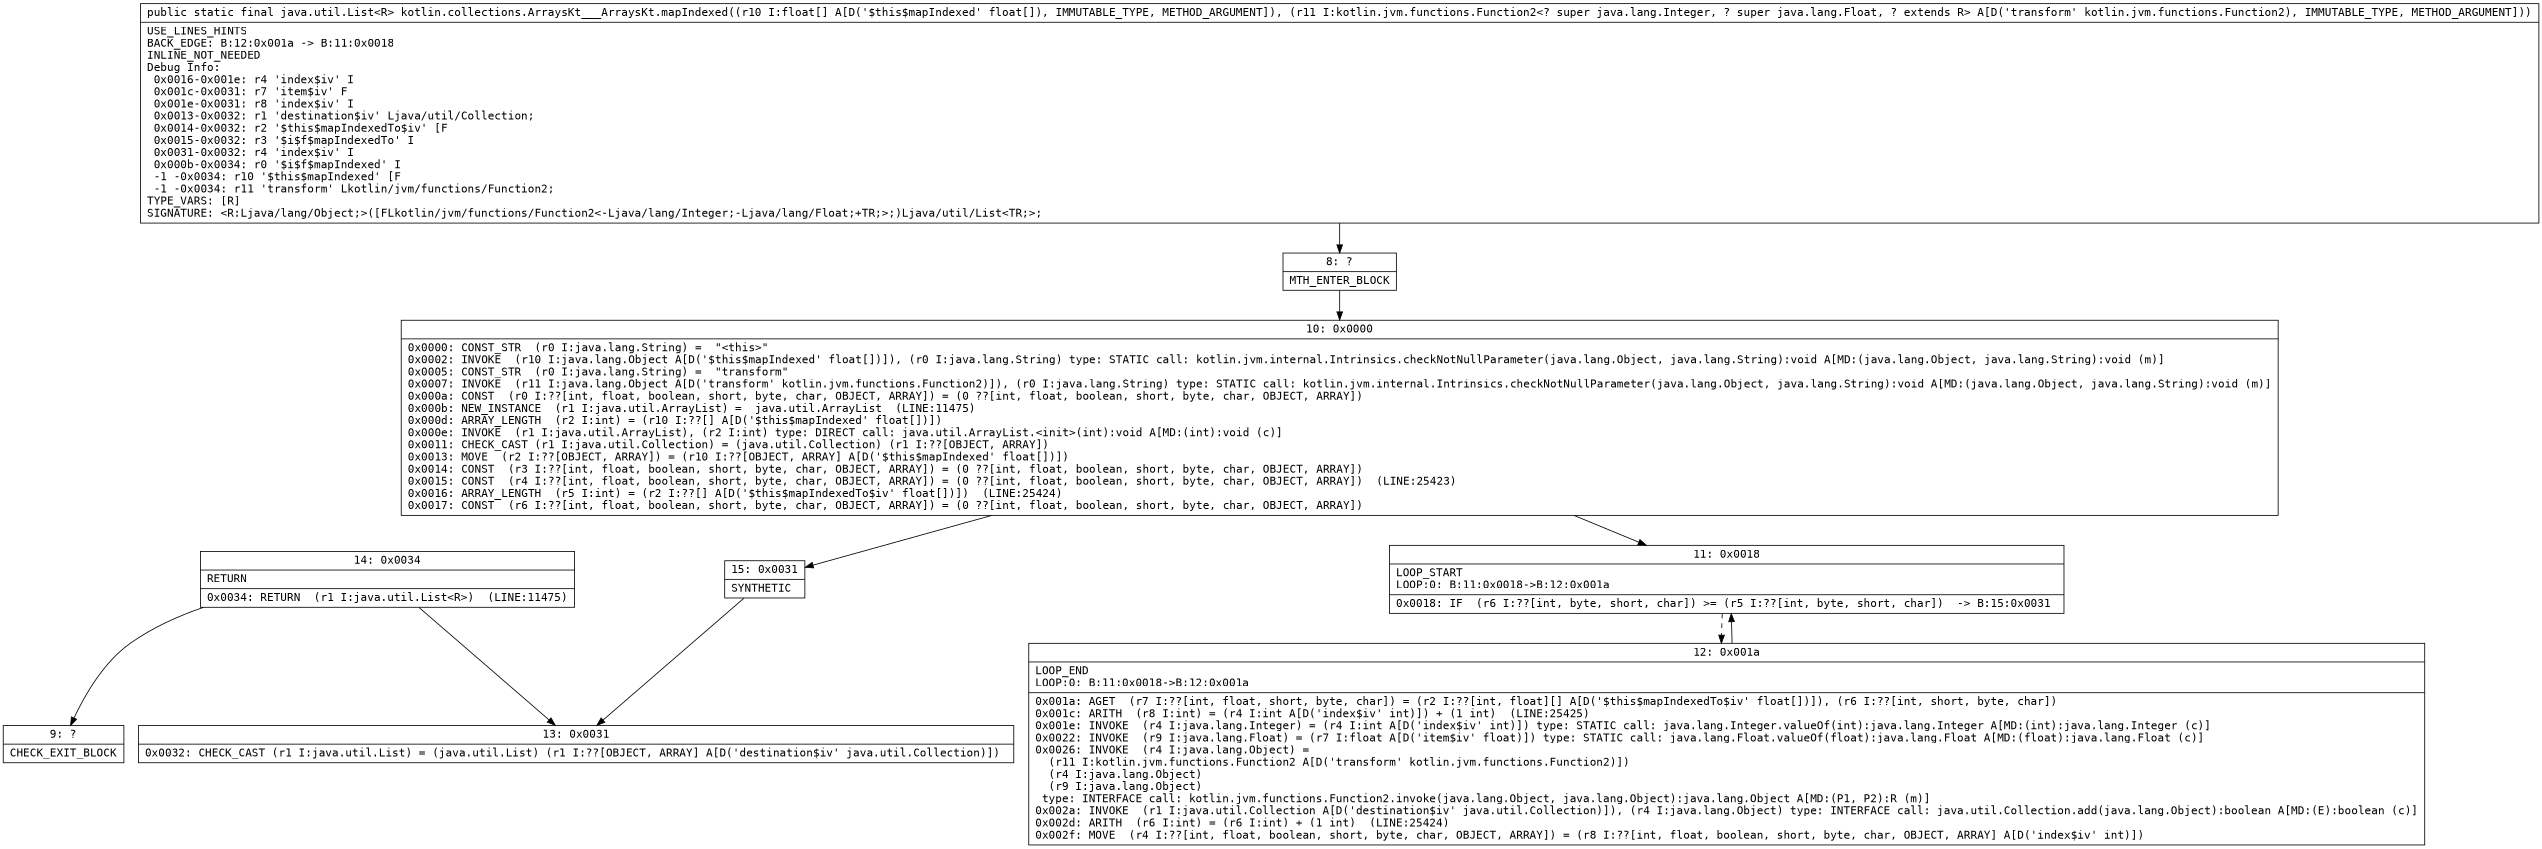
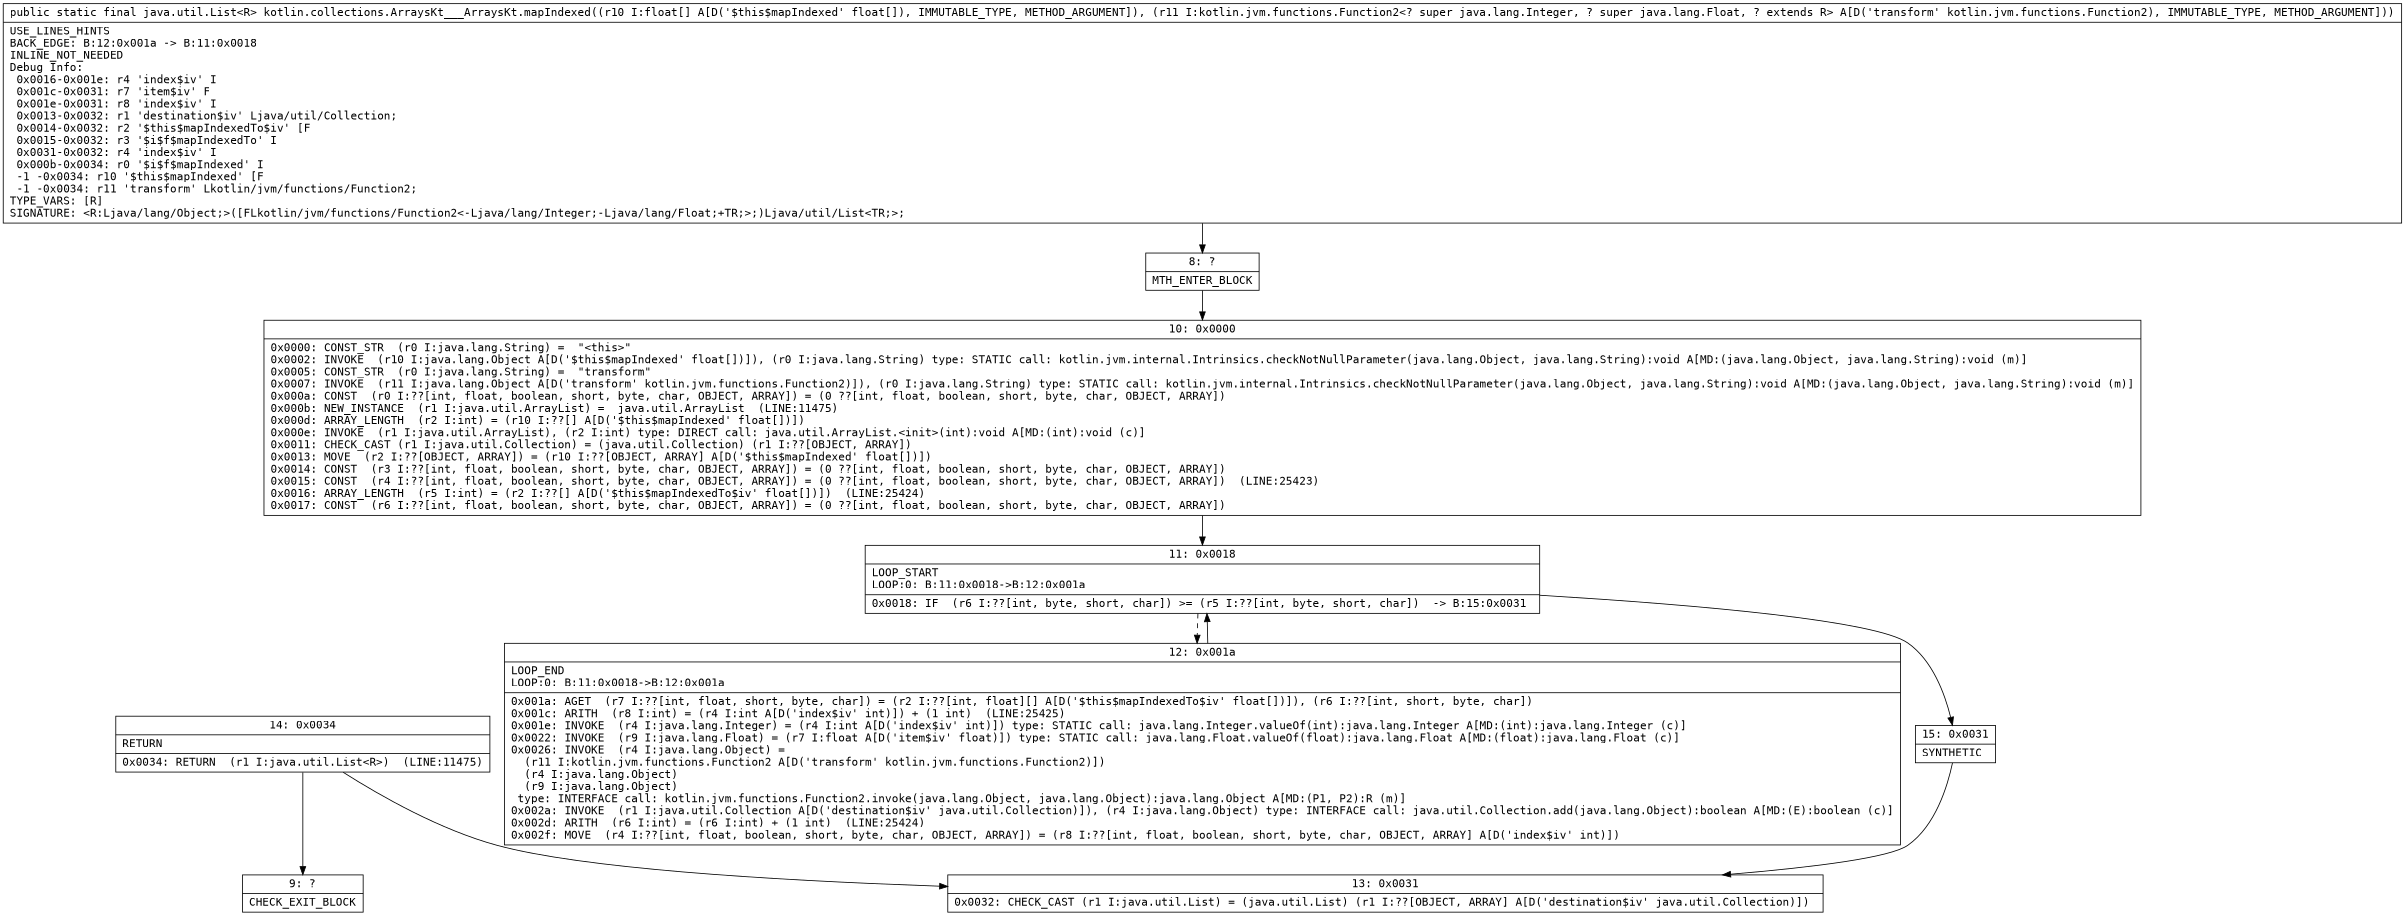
(902, 540) -> (1769, 614)
